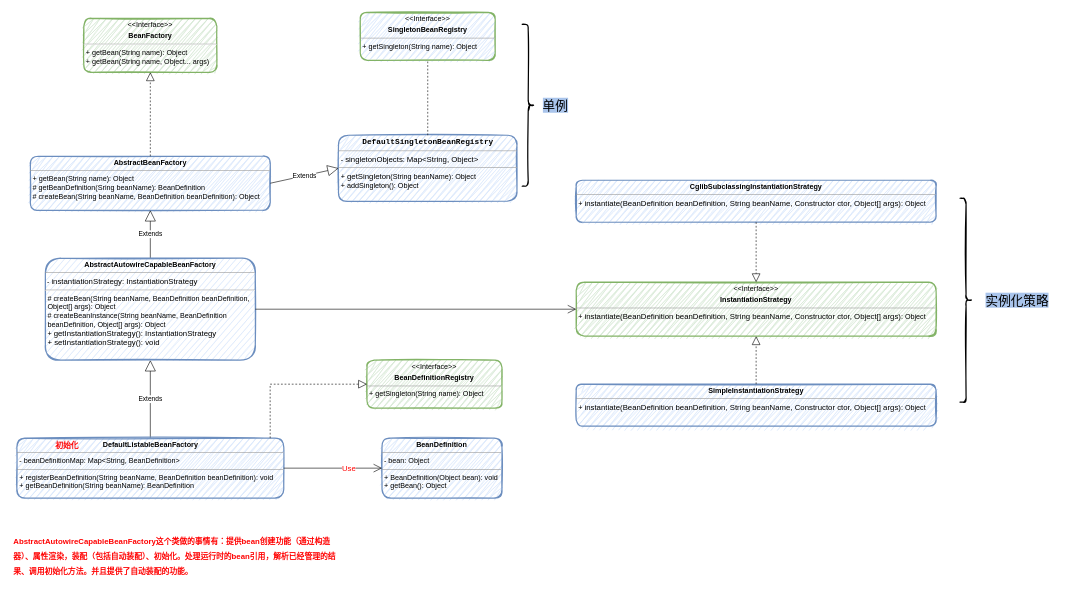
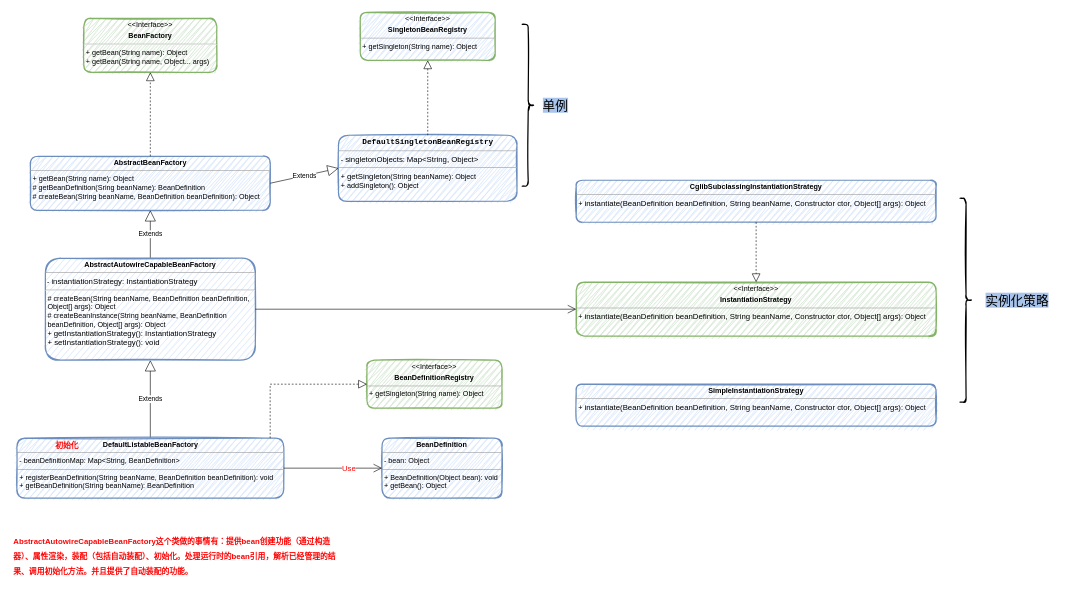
(428, 66) -> (428, 70)
(756, 365) -> none
